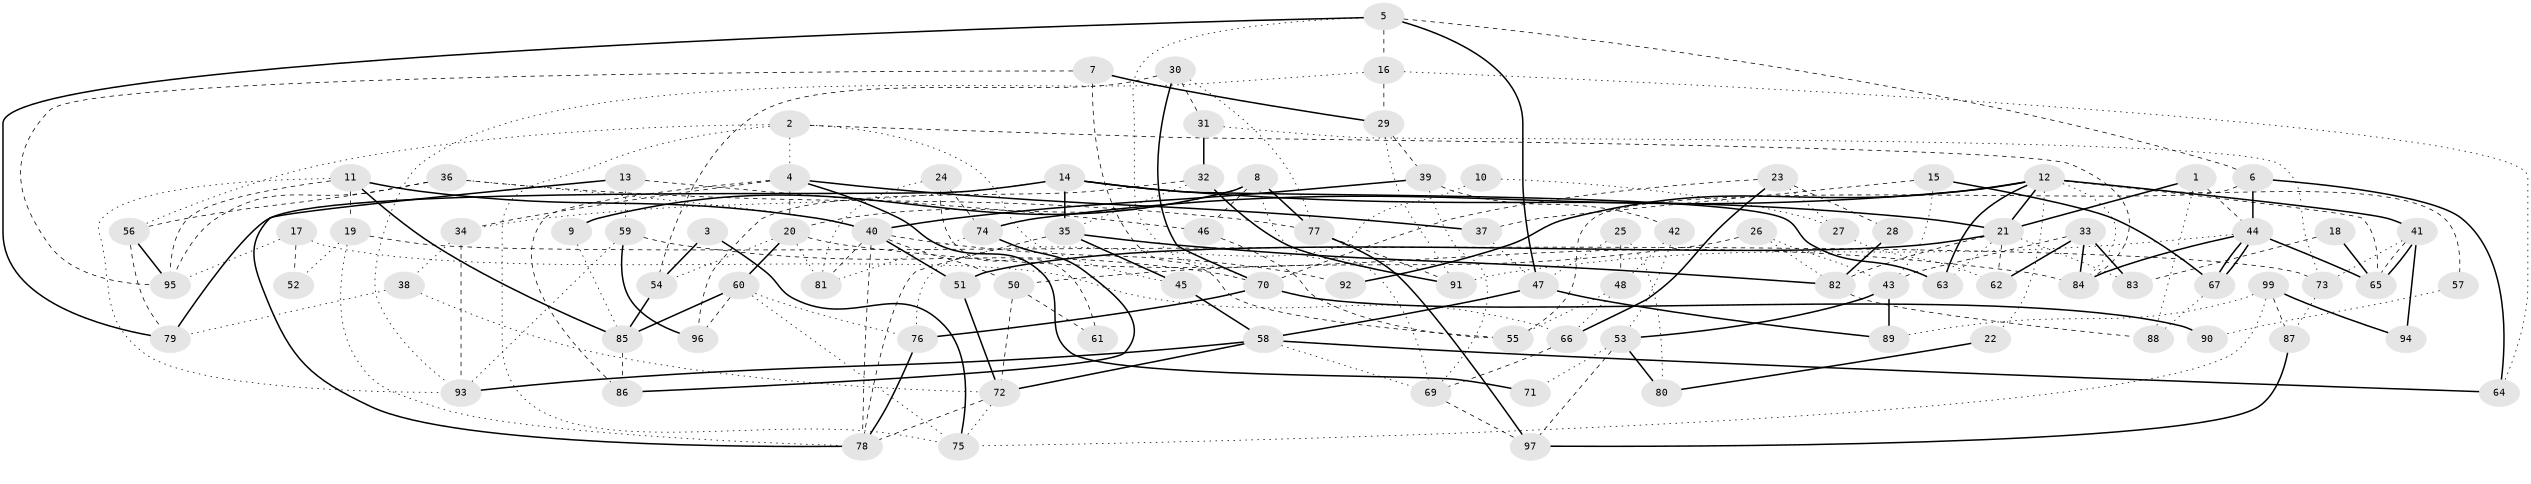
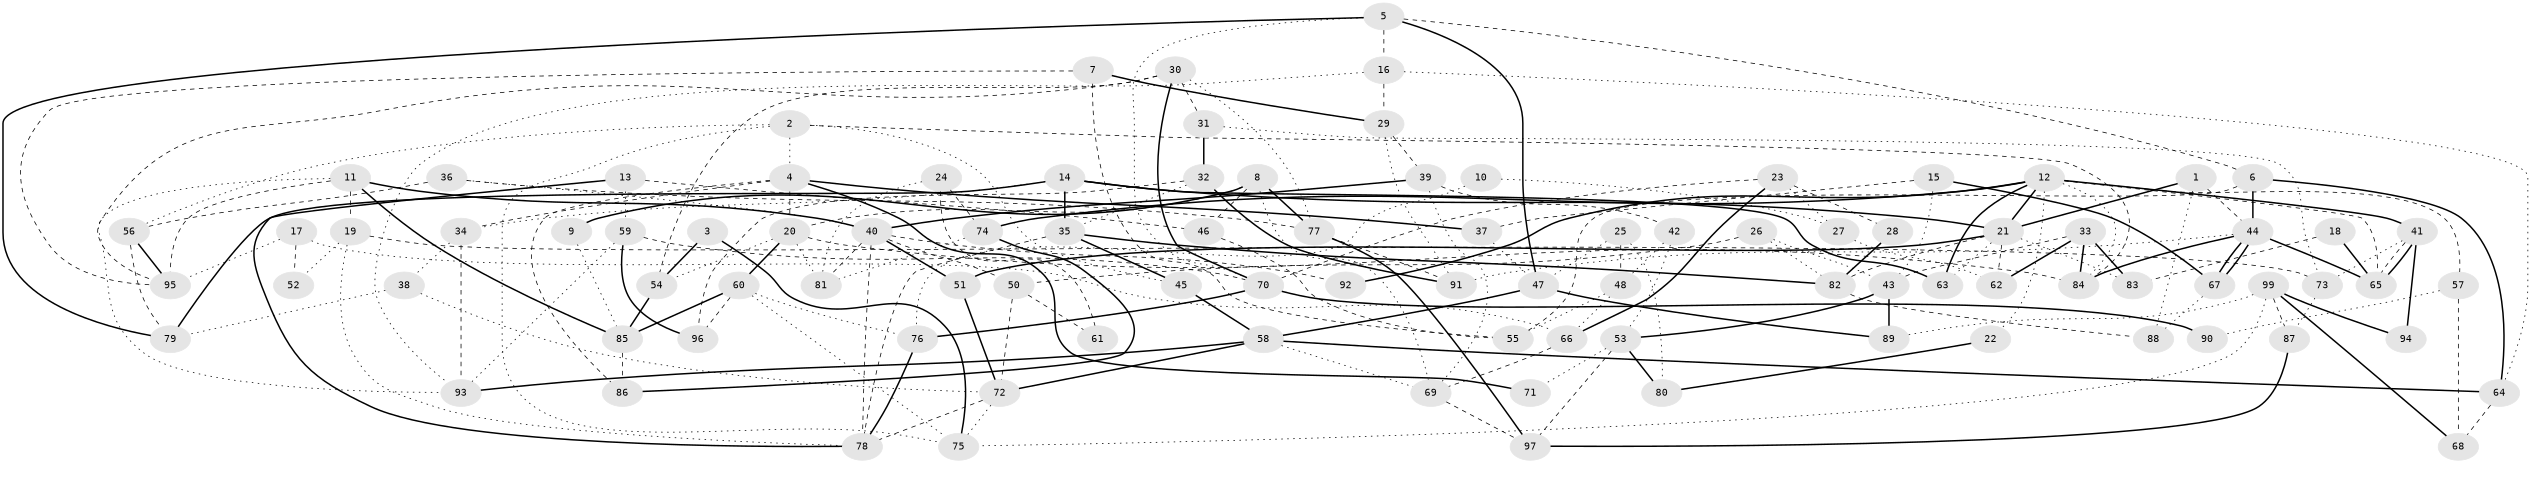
(286, 195) -> (568, 88)
none -> (2458, 447)
